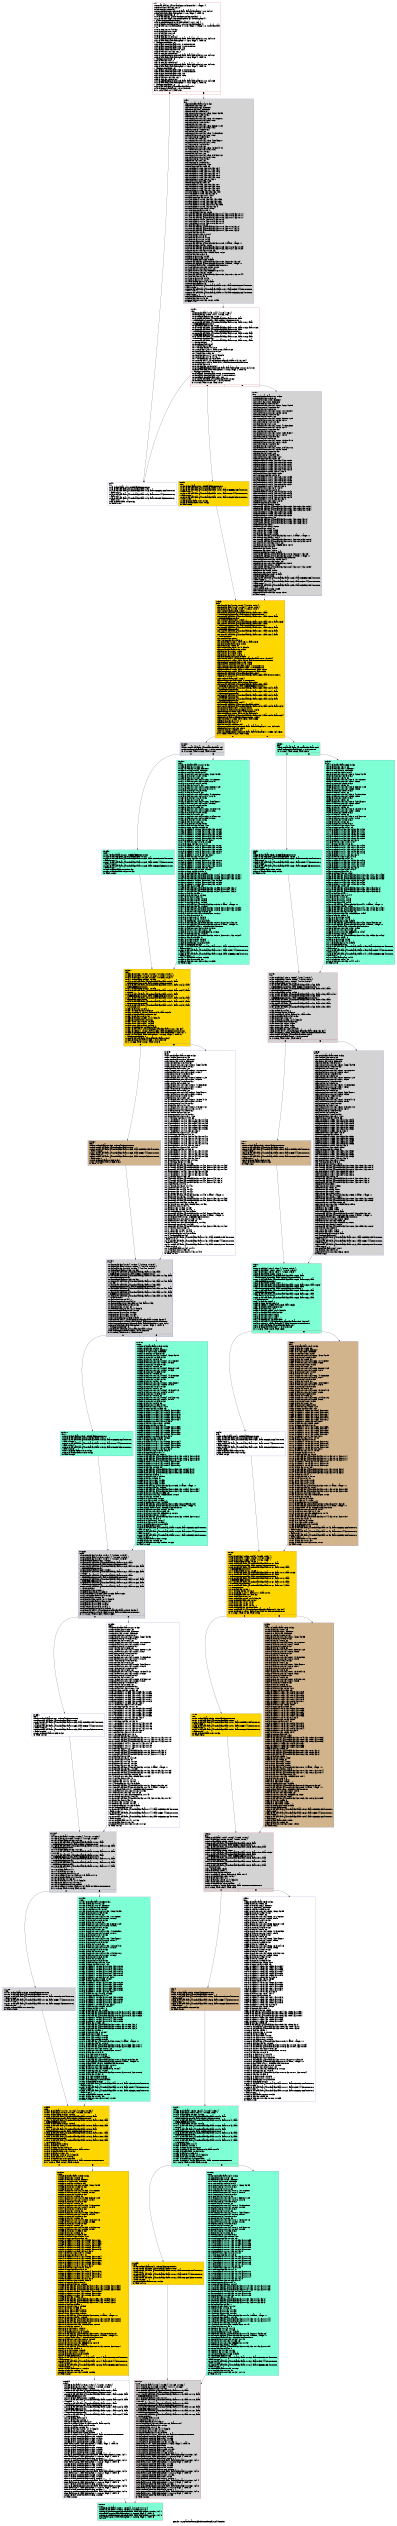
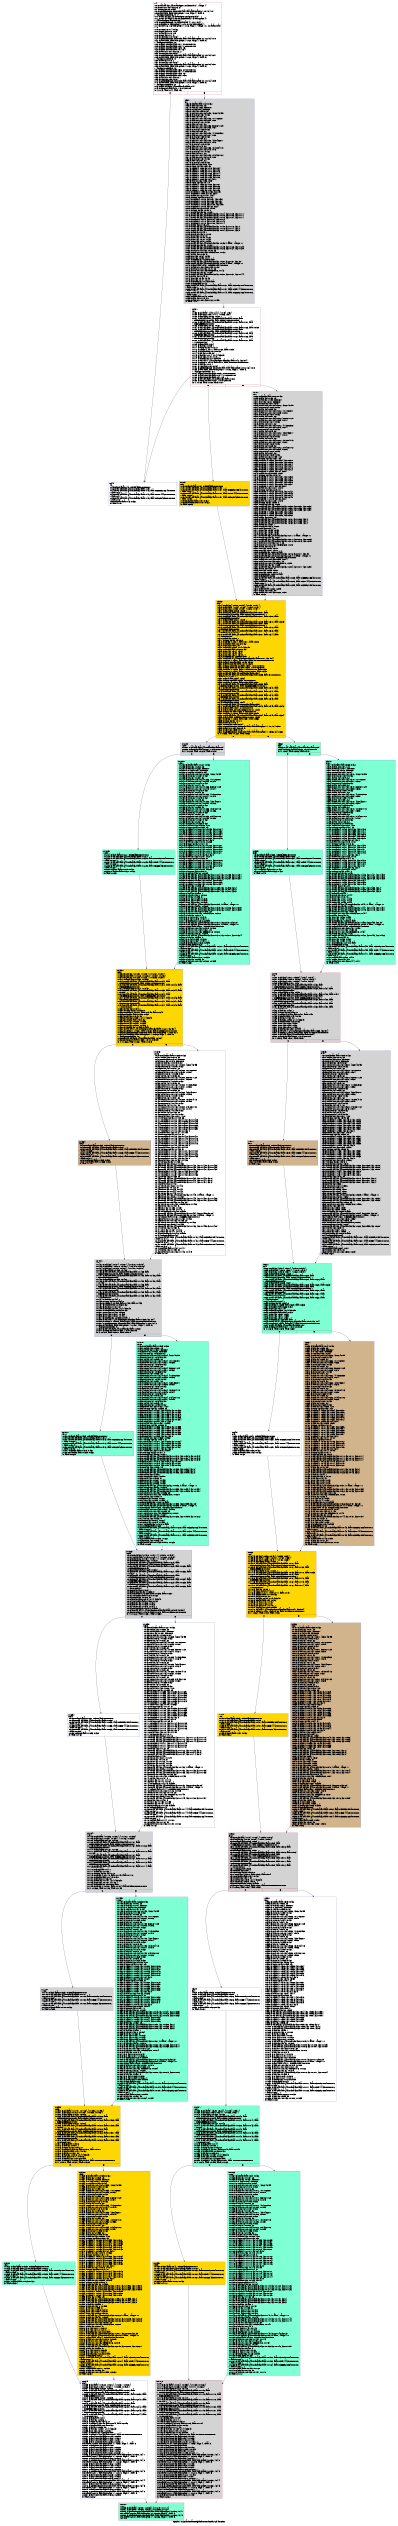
(282, 1674) -> (308, 1674)
(205, 1999) -> (226, 1999)
none -> (39, 2273)
